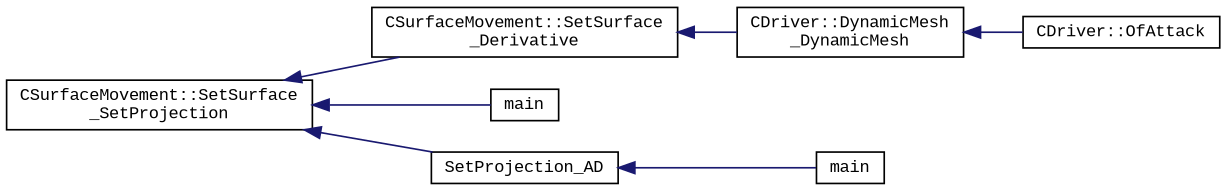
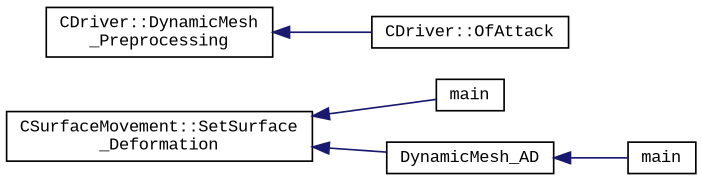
(525, 32) -> none
(850, 32) -> (159, 32)
(159, 105) -> (159, 136)
(525, 168) -> (470, 158)
